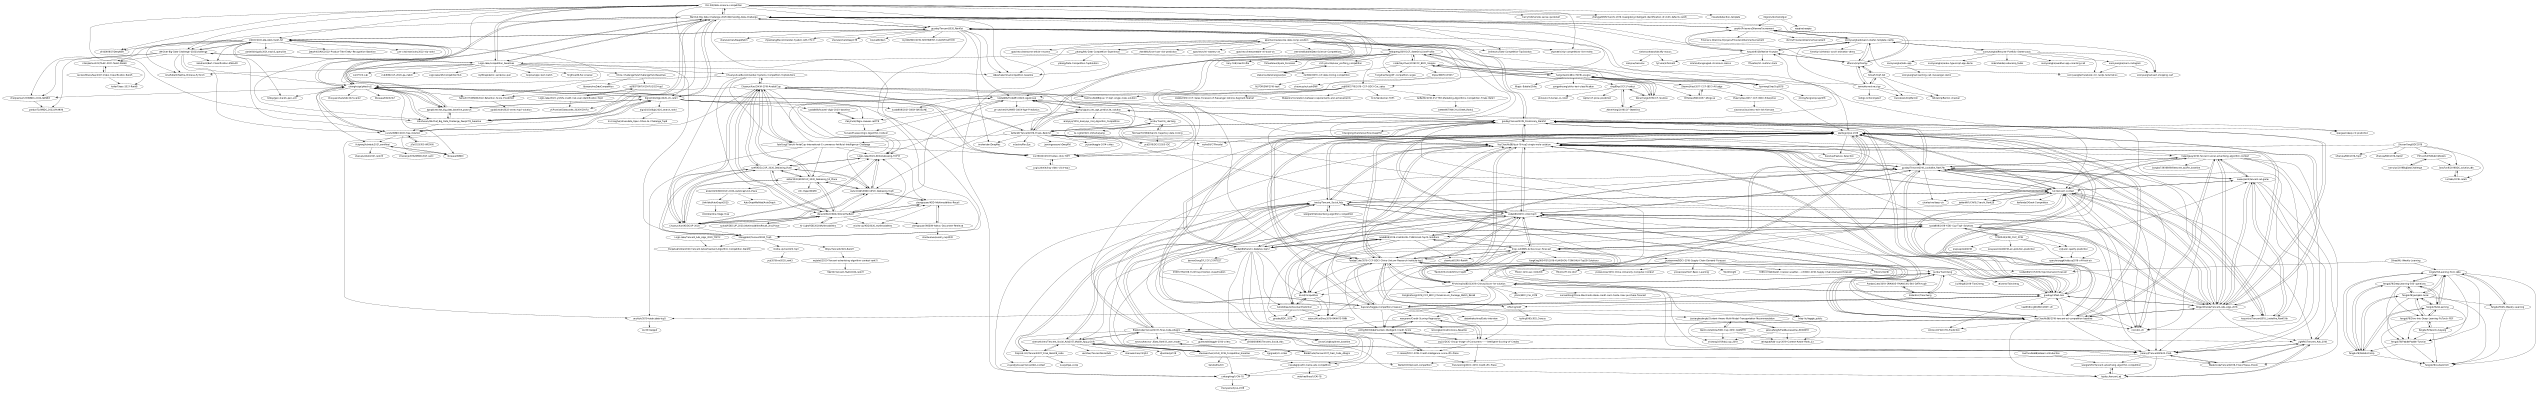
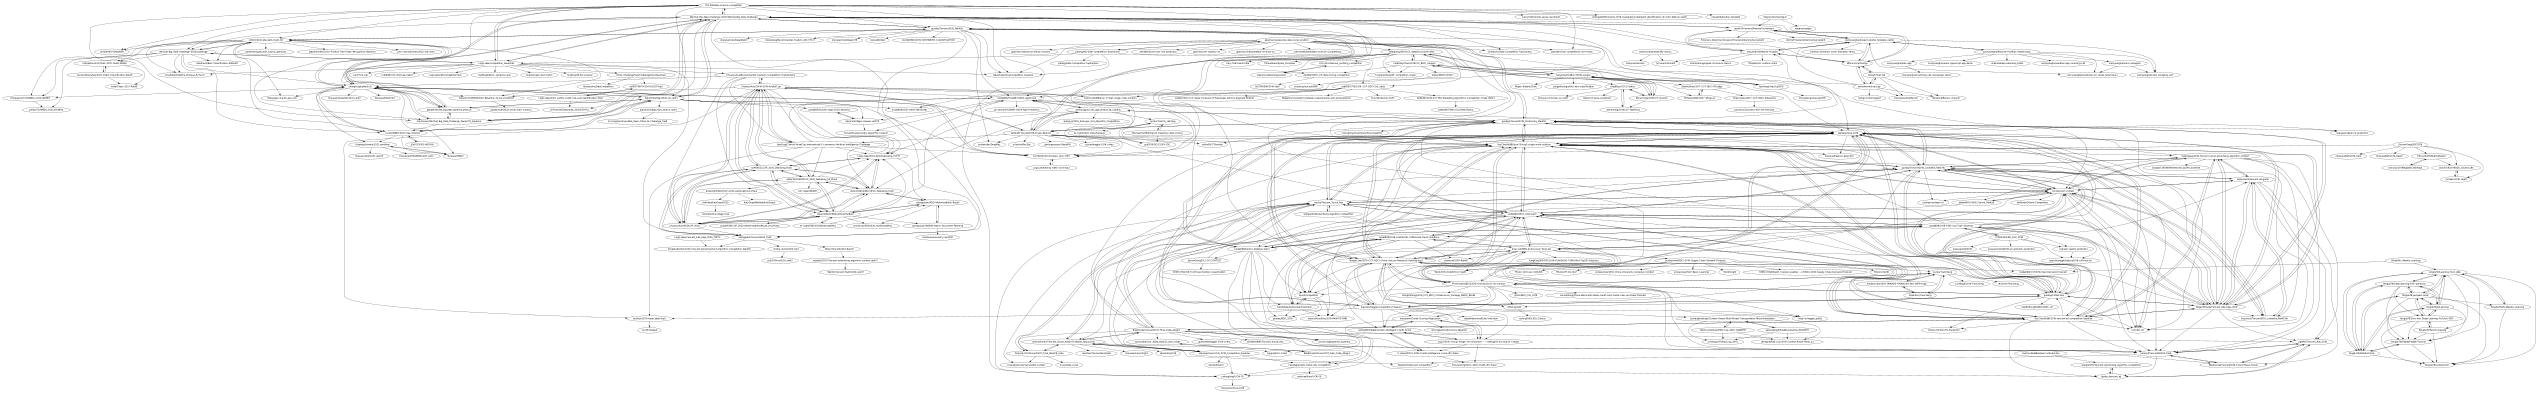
(1383, 214) -> (1362, 218)
(2217, 231) -> none
none -> (2385, 348)
(2135, 359) -> none
